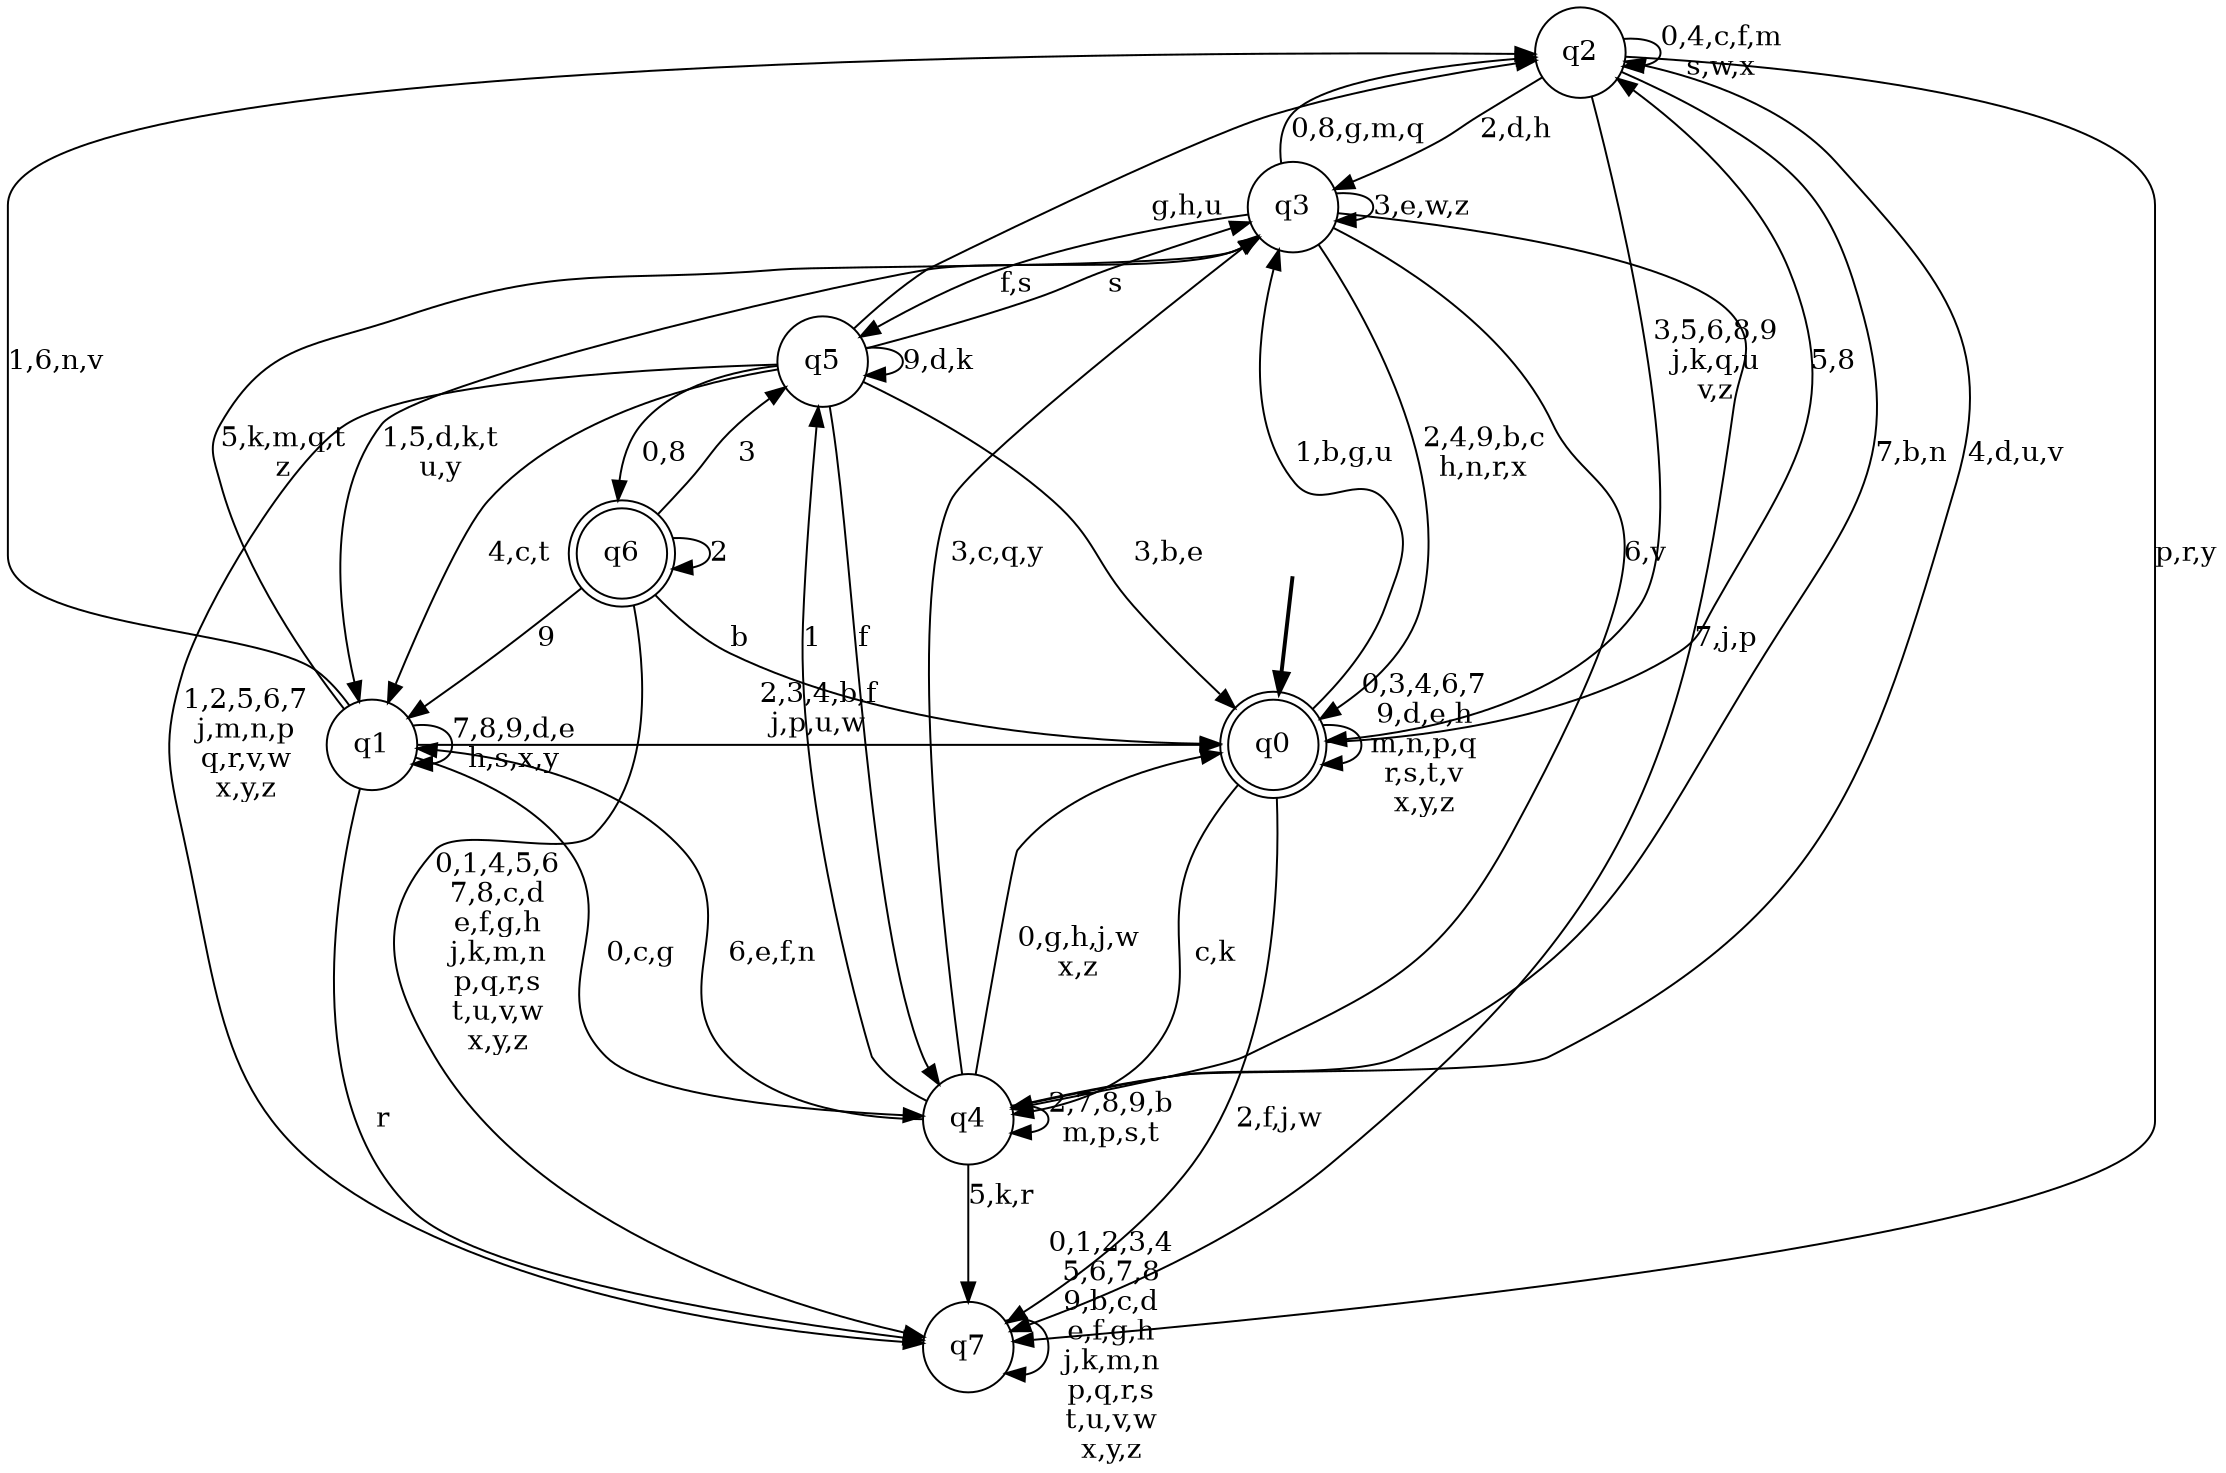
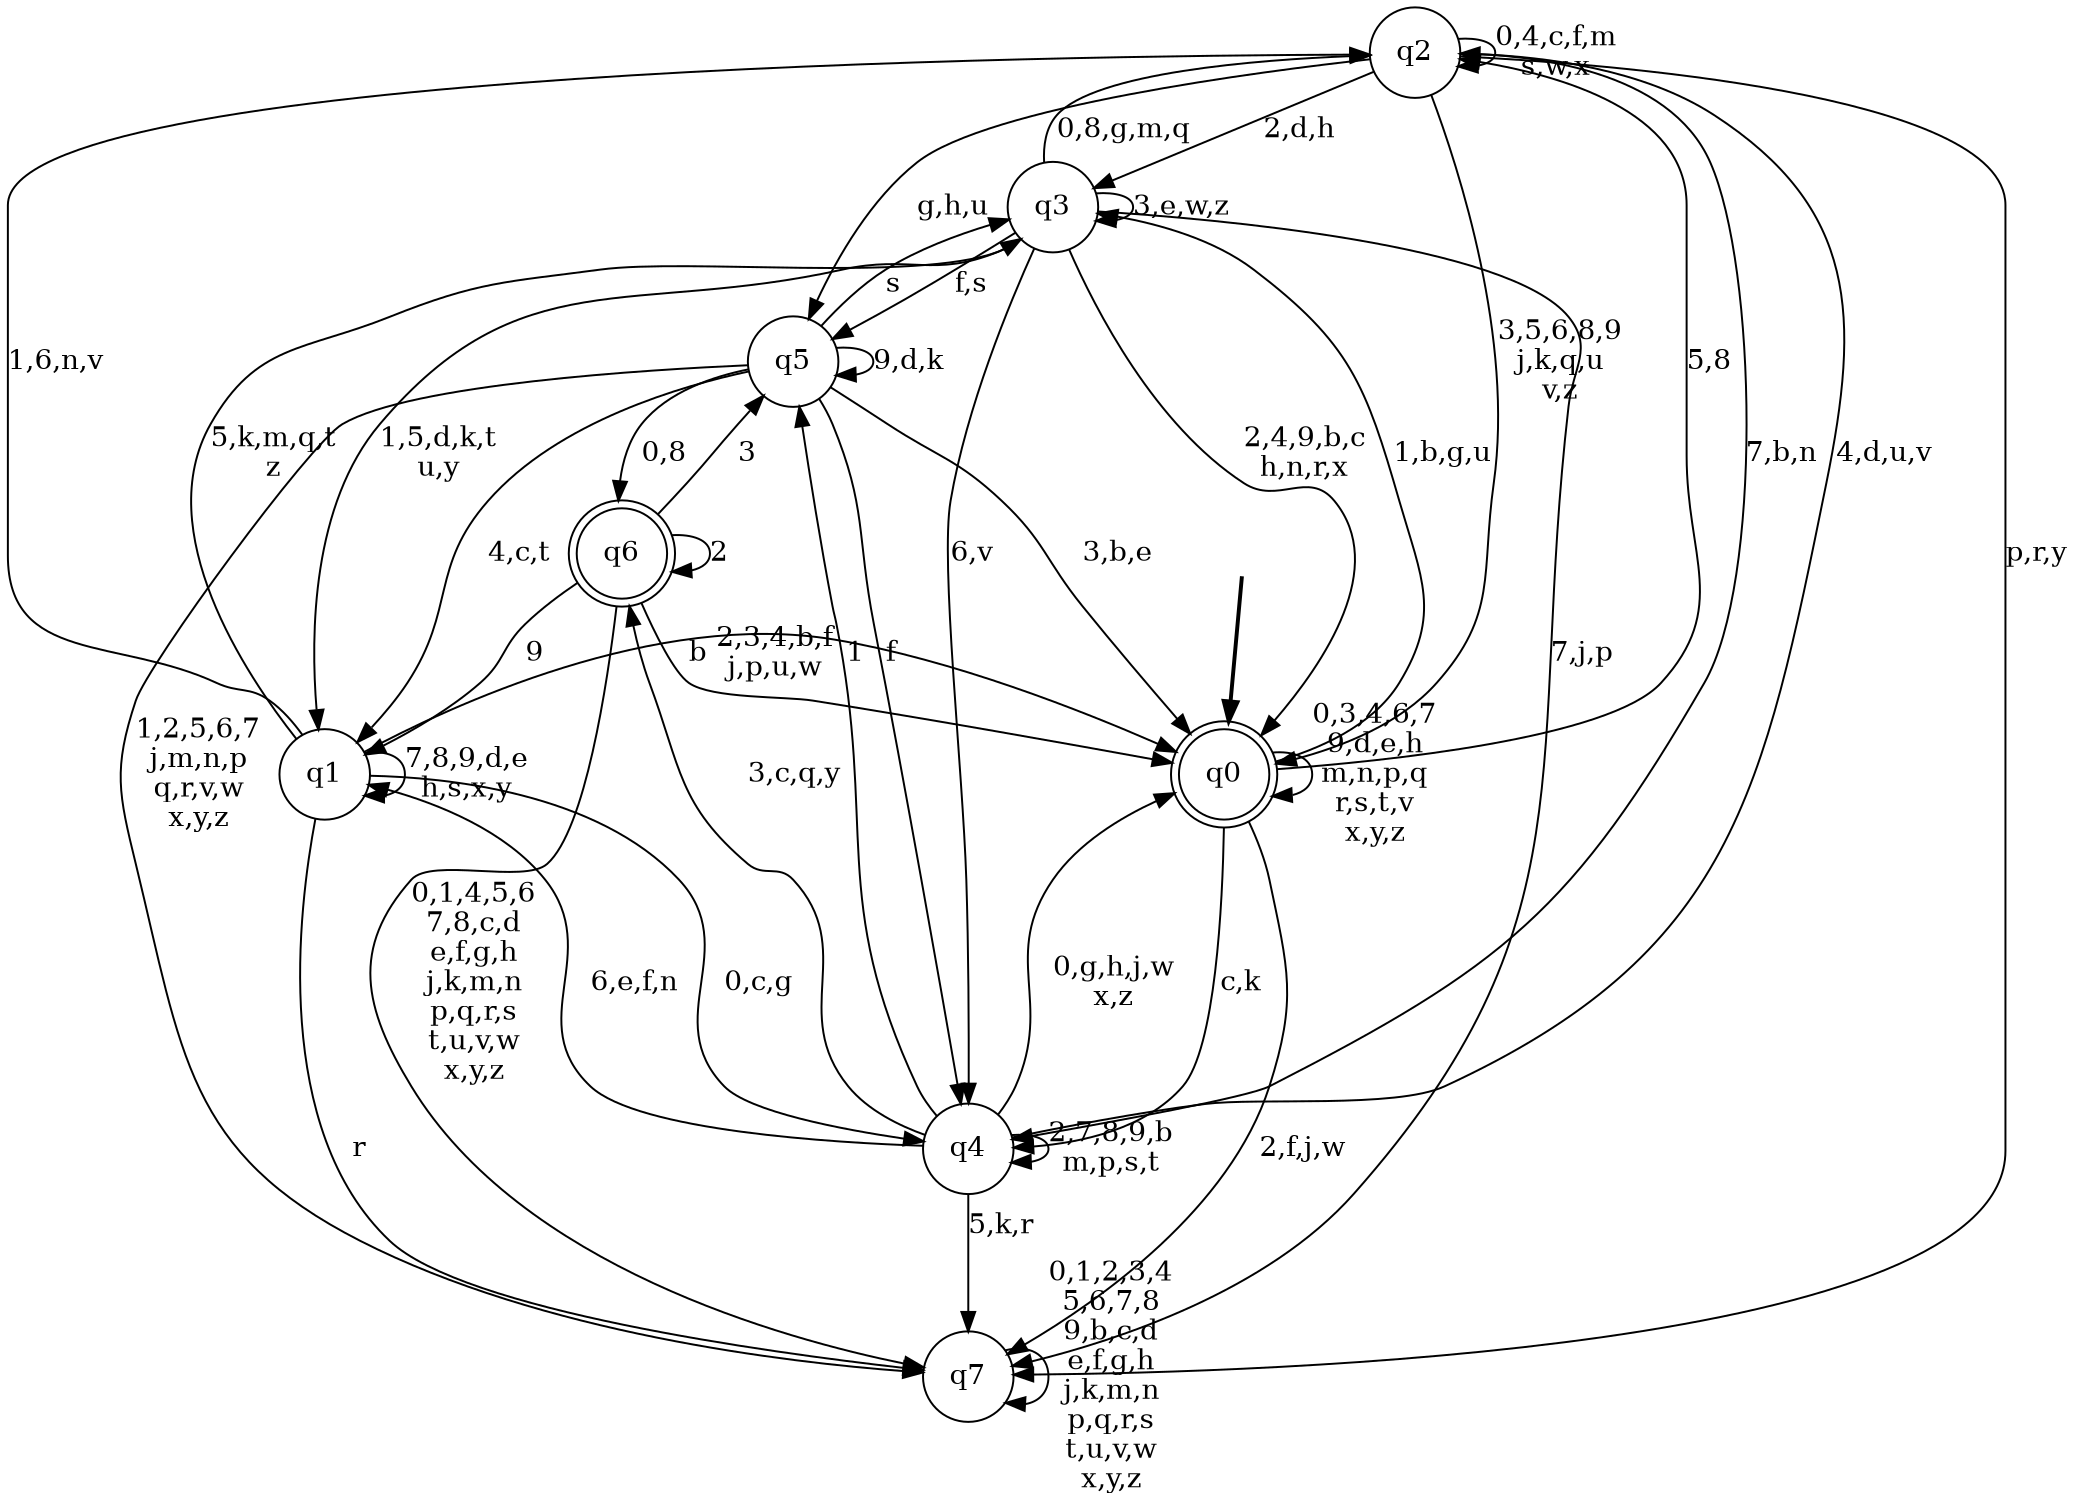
(1168, 156) -> (1039, 115)
(932, 594) -> (791, 878)
